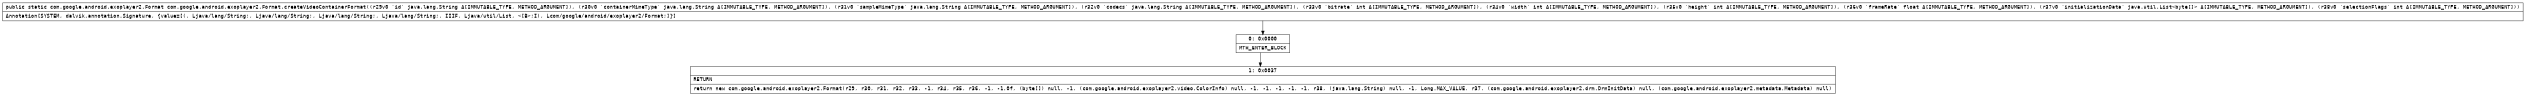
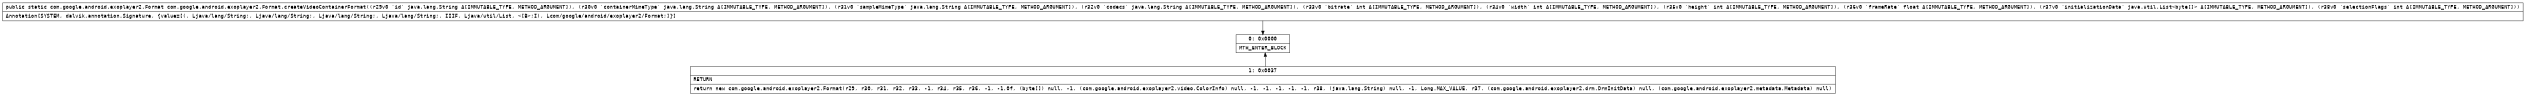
(1260, 58) -> (1265, 62)
